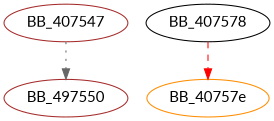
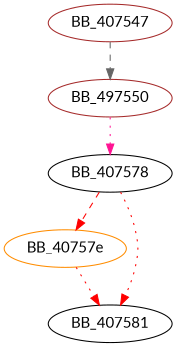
(66, 55) -> (110, 55)
none -> (110, 131)
none -> (110, 324)
